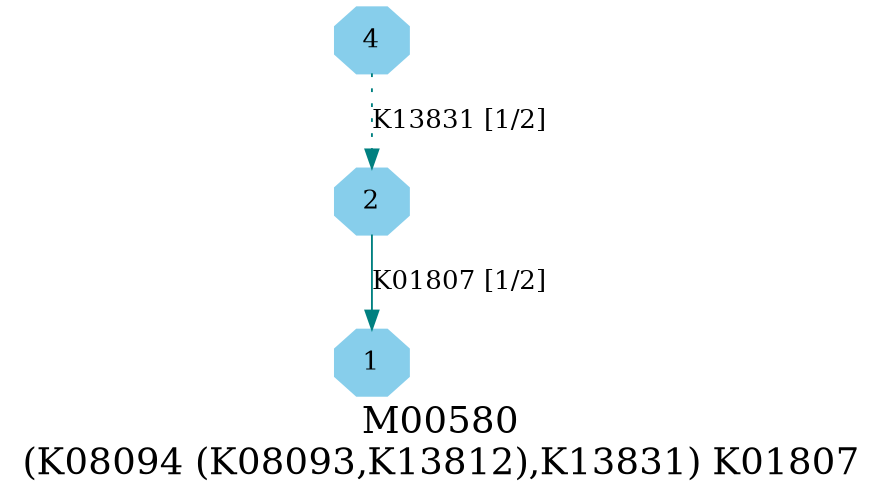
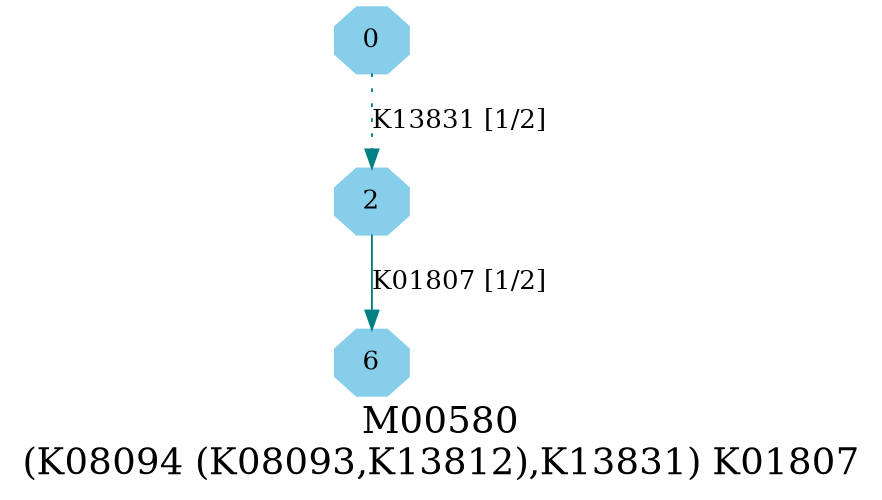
(372, 40) -> (372, 40)
(372, 363) -> (372, 363)
